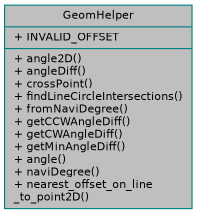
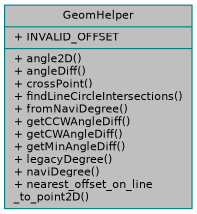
(40, 159) -> (63, 159)
